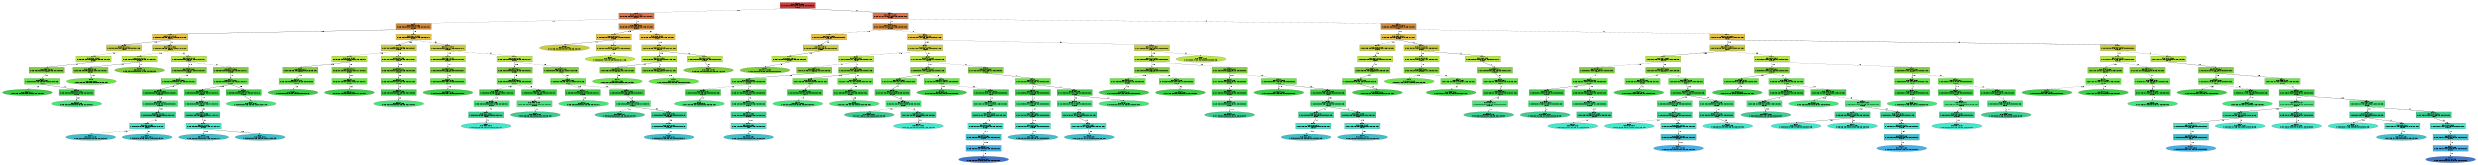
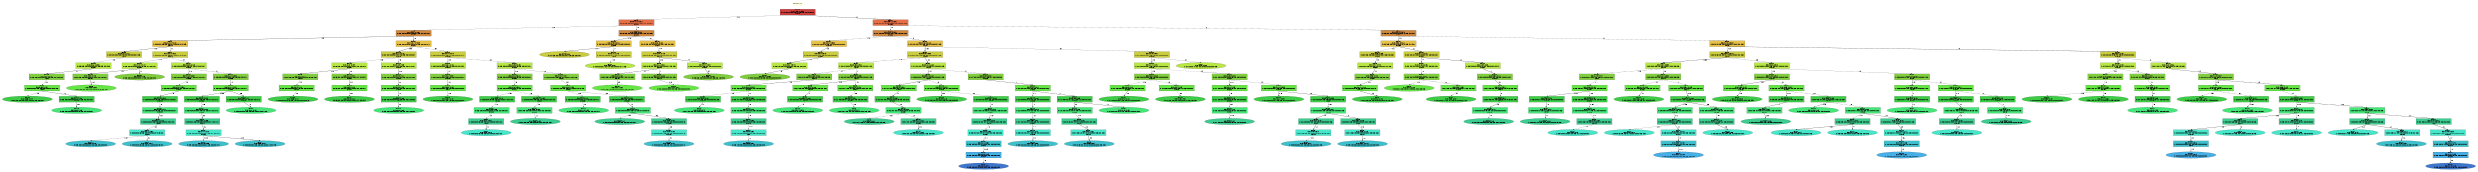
none -> (798, 4)
